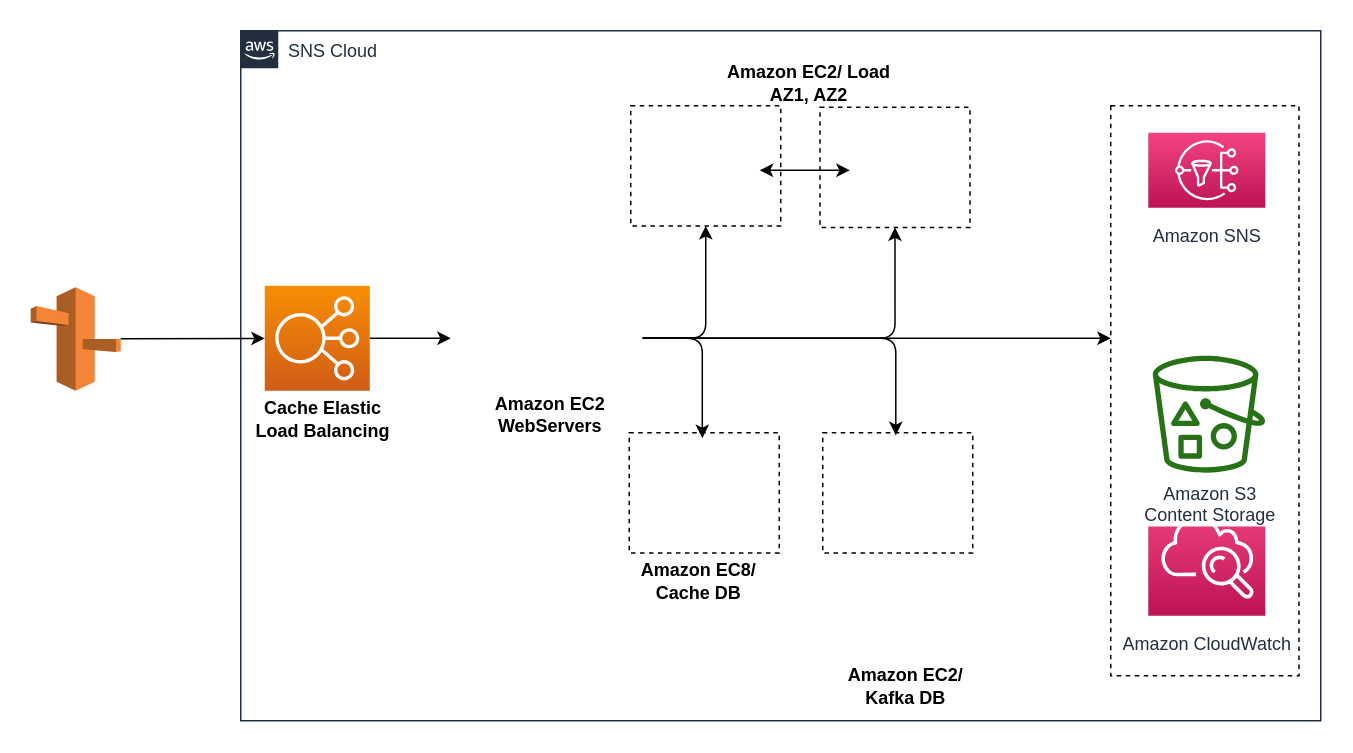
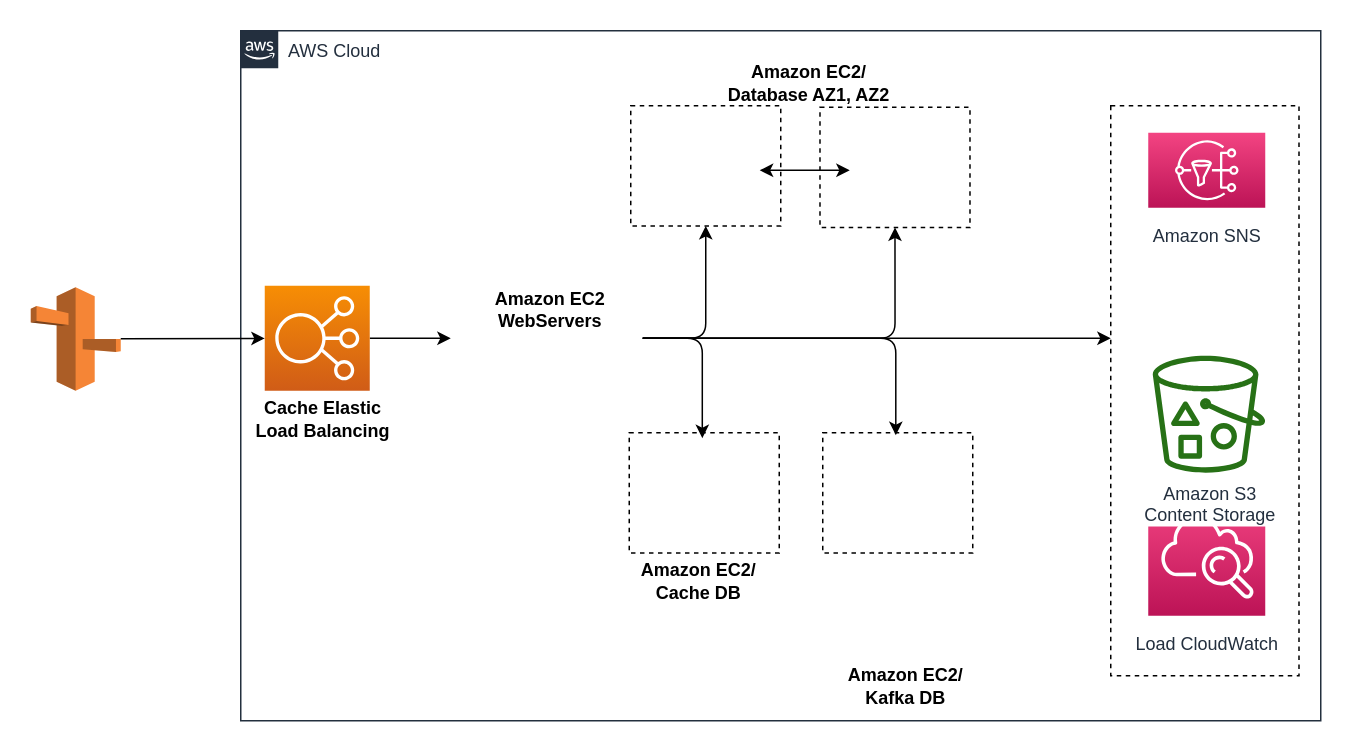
(329, 52) -> (329, 52)
(809, 83) -> (809, 83)
(551, 415) -> (551, 310)
(699, 581) -> (699, 581)
(1208, 645) -> (1208, 645)
